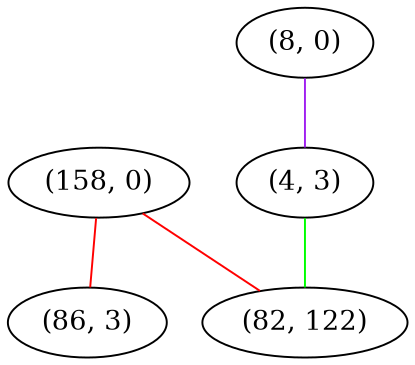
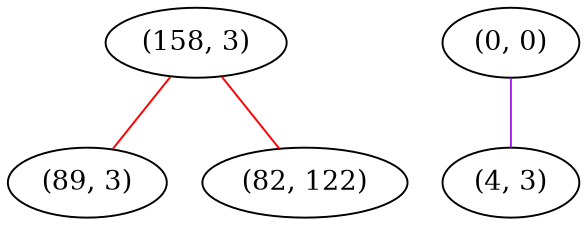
(305, 43) -> (511, 43)
(99, 183) -> (196, 43)
(305, 253) -> none
(87, 323) -> (87, 183)
